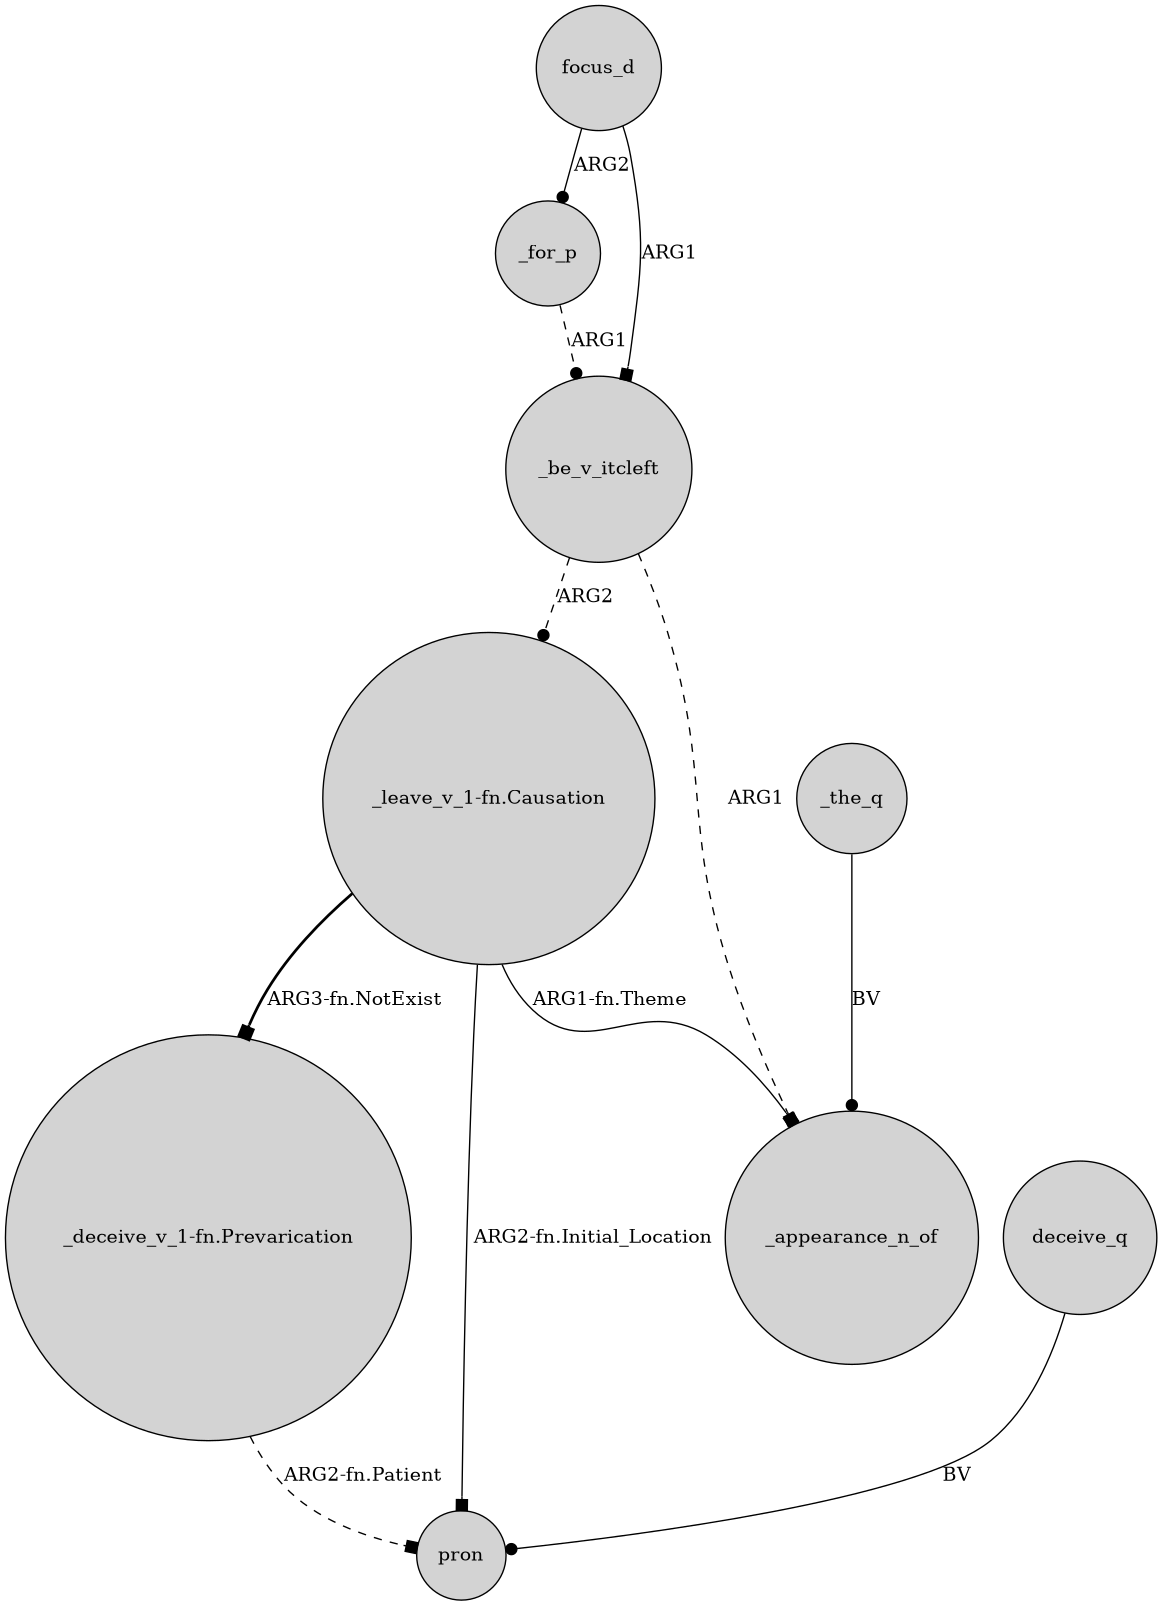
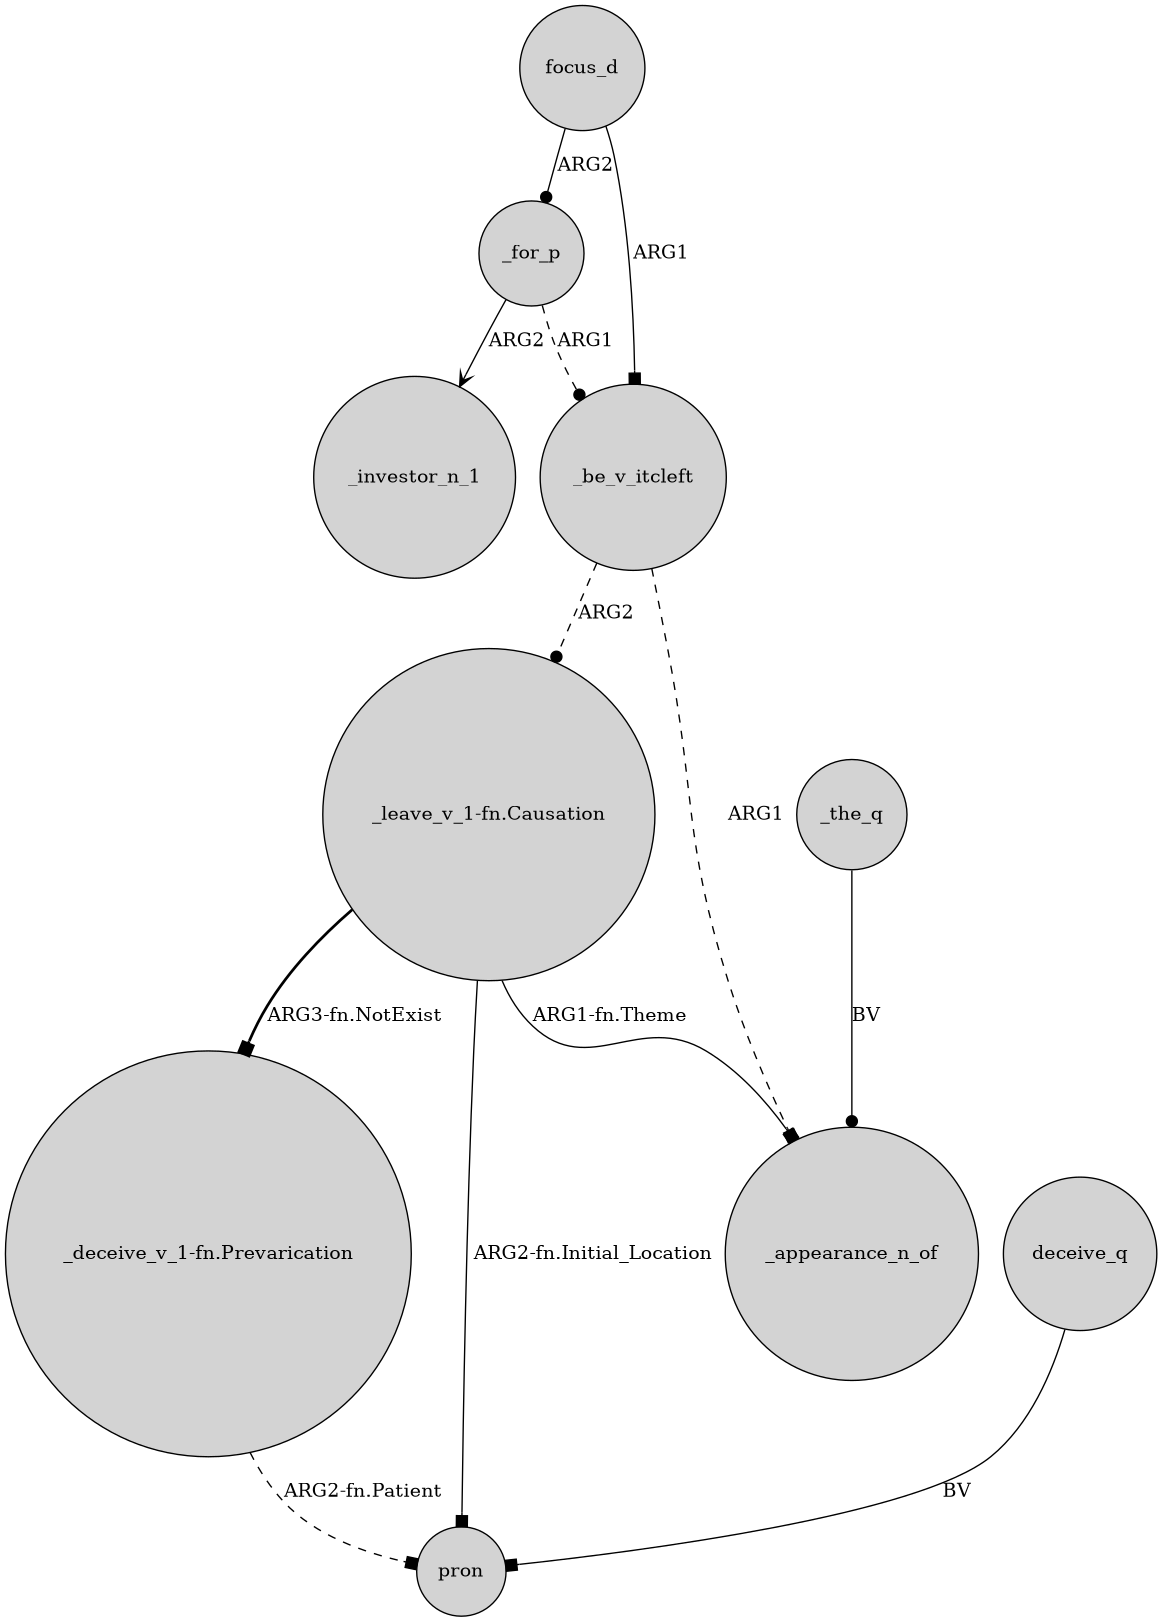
none -> (415, 477)
(832, 1499) -> (834, 1515)
